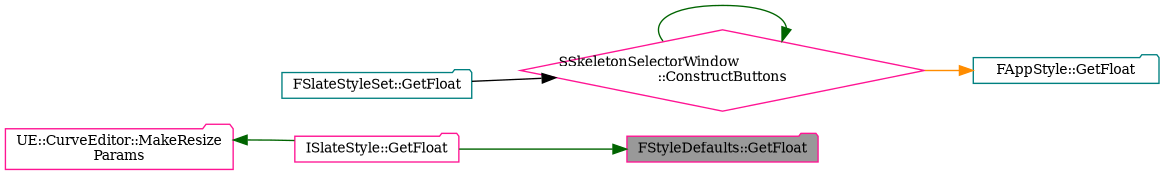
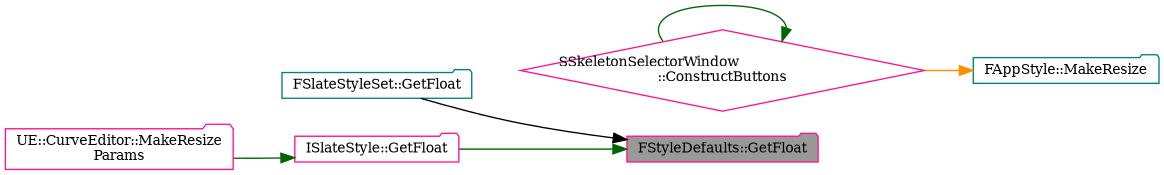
(1066, 70) -> (1066, 70)
(507, 80) -> (516, 122)
(271, 140) -> (257, 158)
